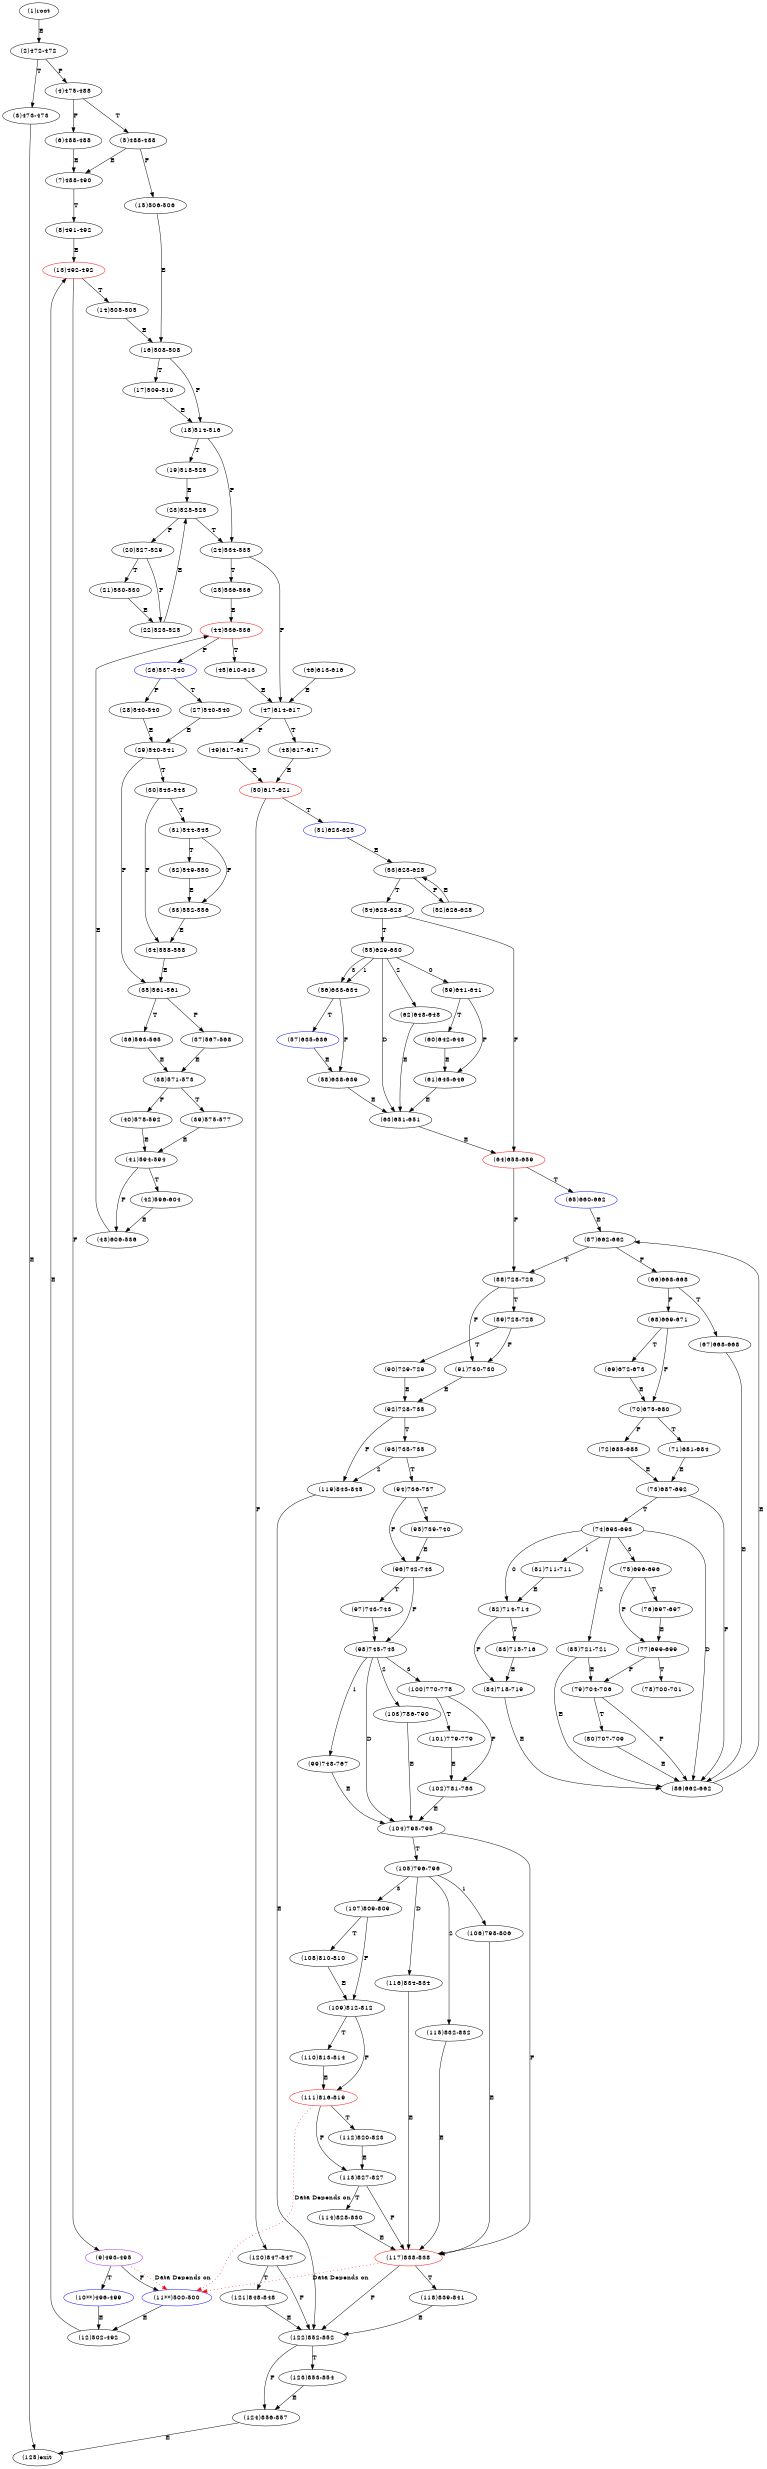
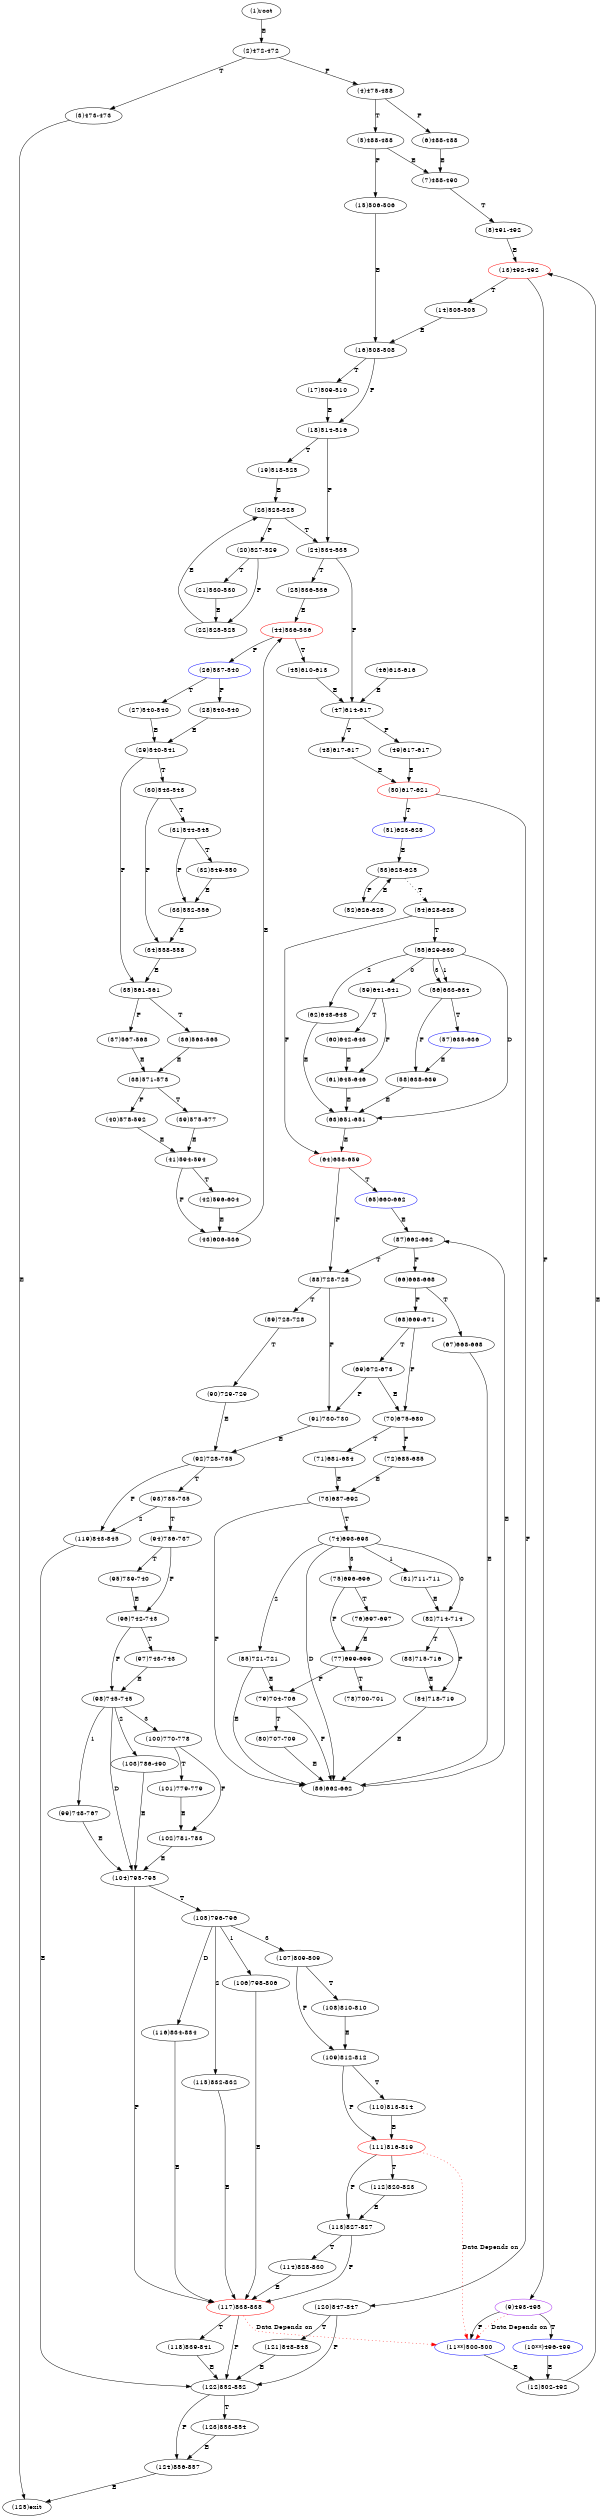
(395, 888) -> (414, 889)
(504, 1345) -> (353, 1393)
(407, 1714) -> (145, 1764)
